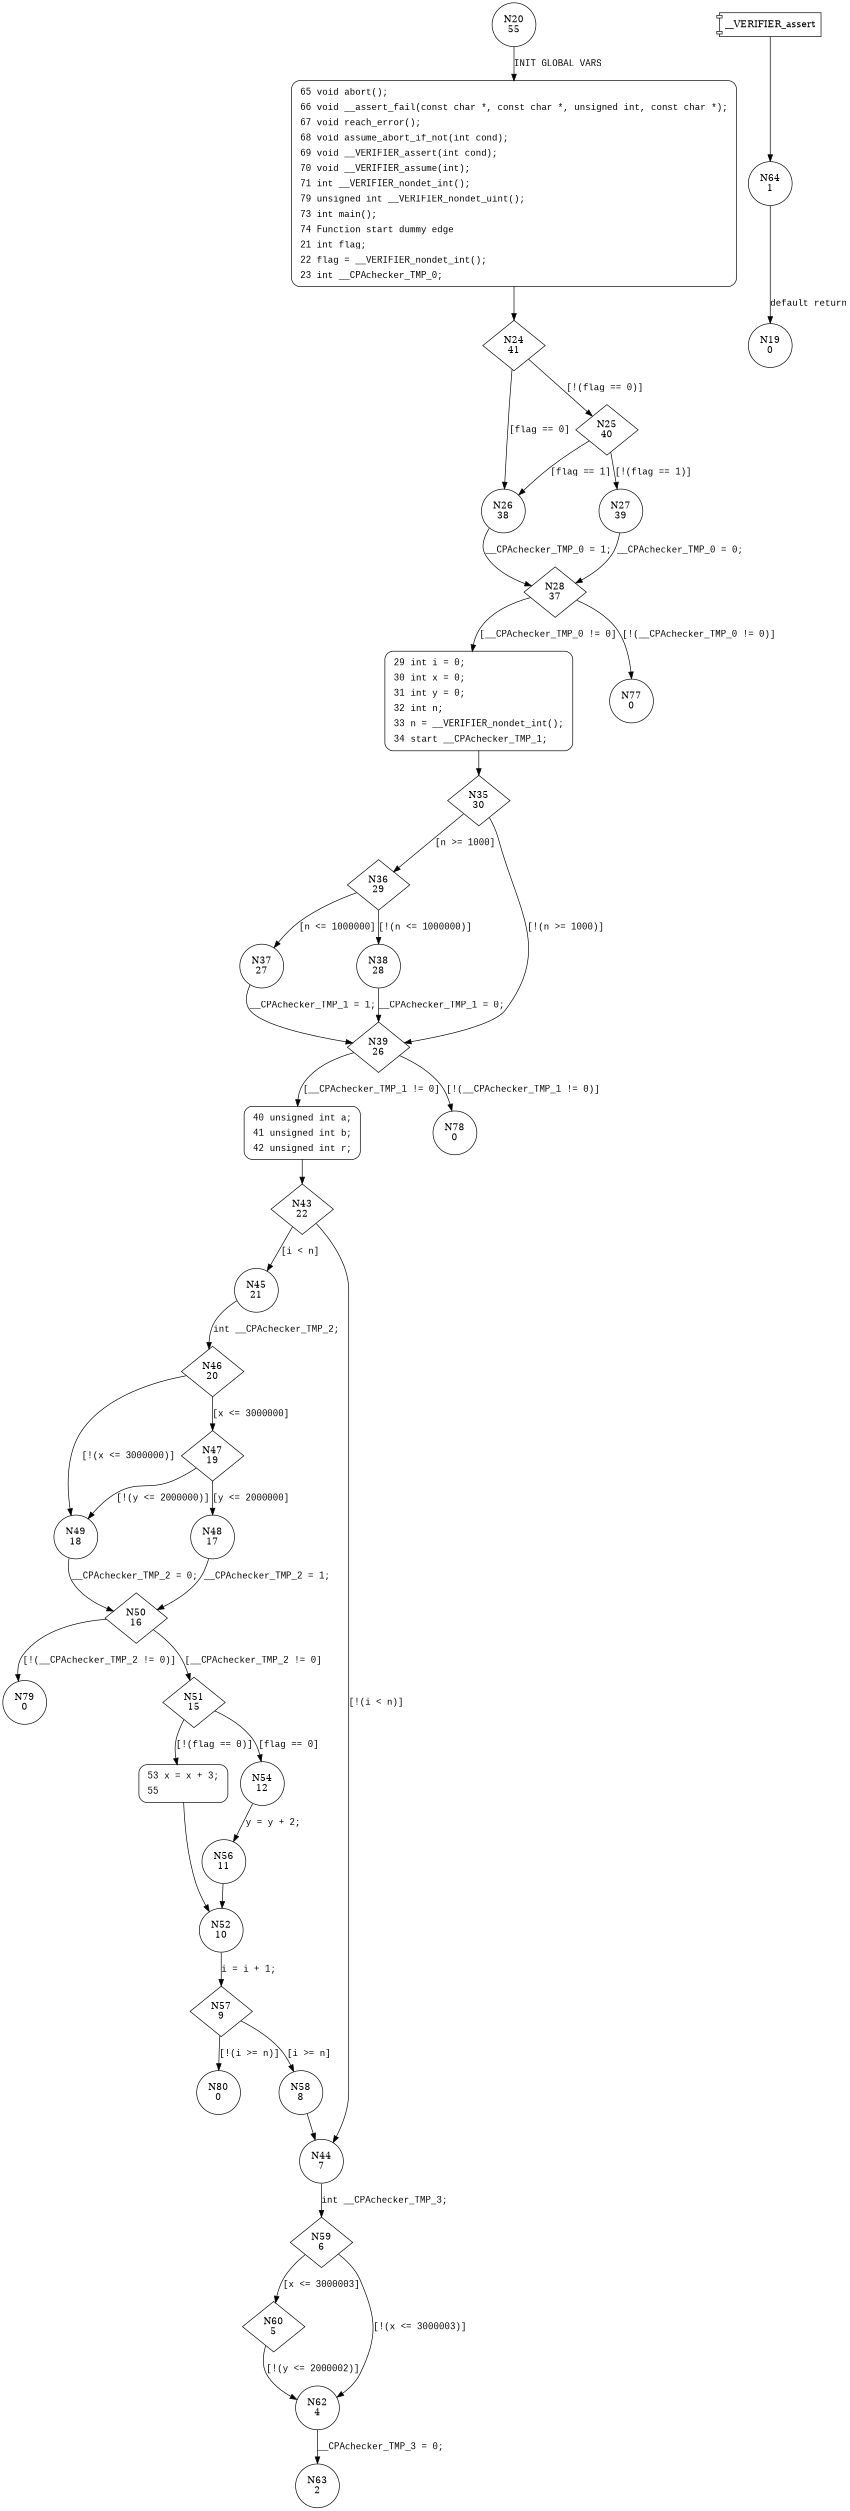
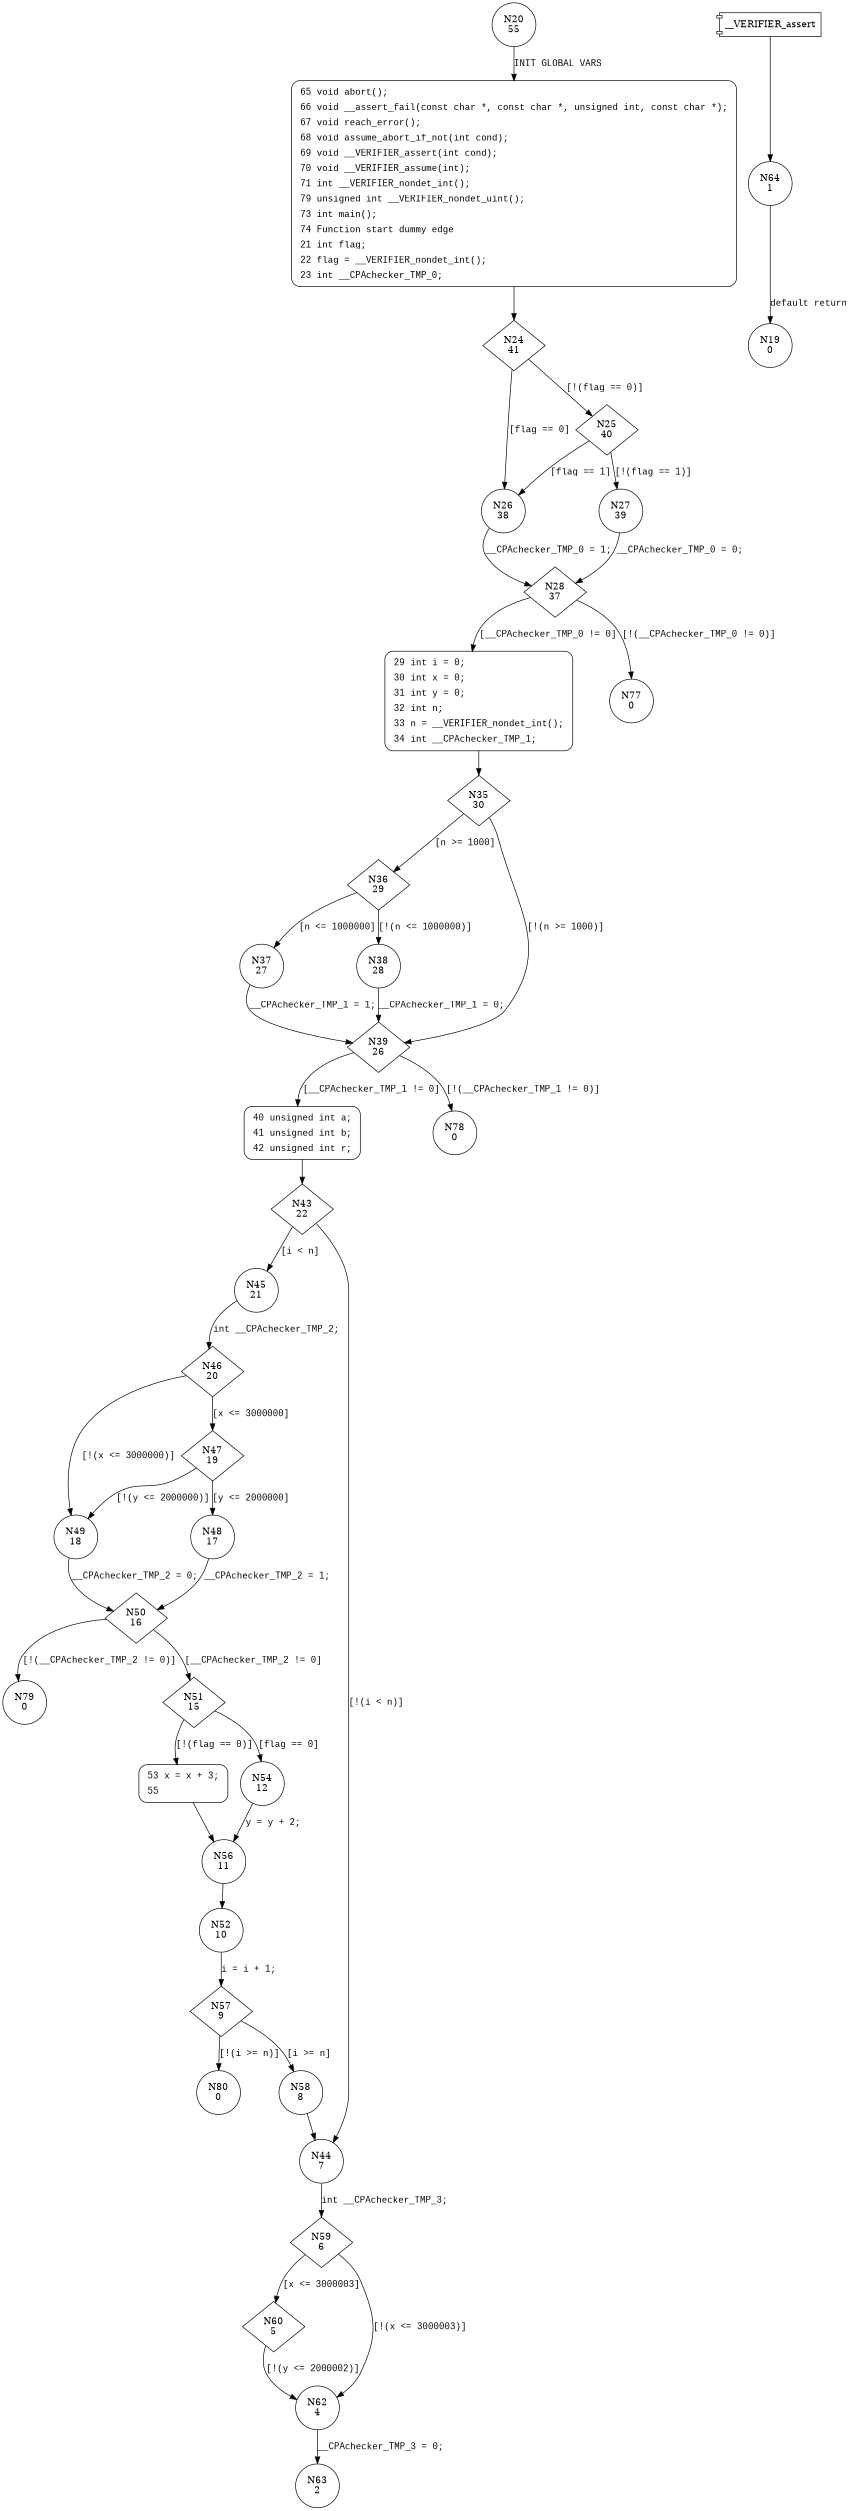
(479, 739) -> (474, 739)
(189, 1855) -> (202, 1819)
